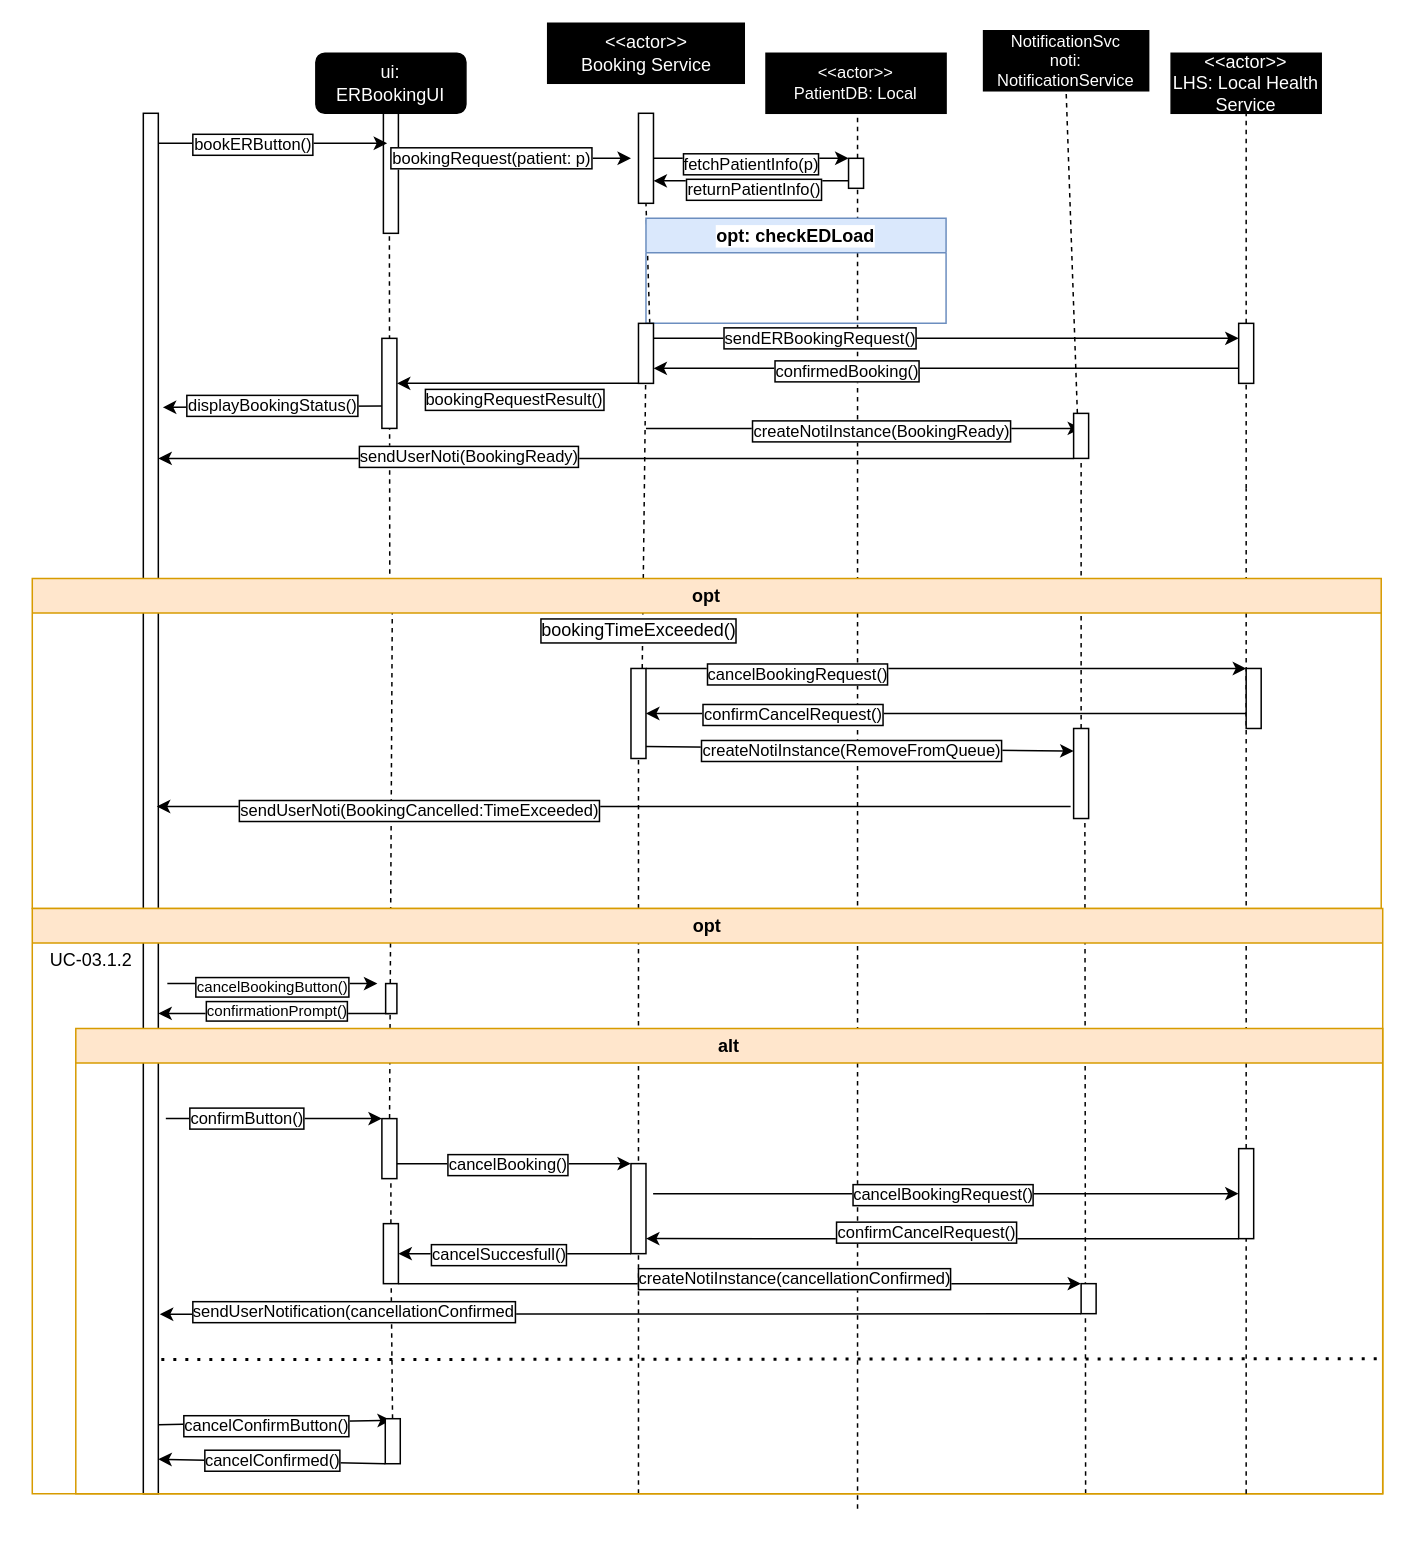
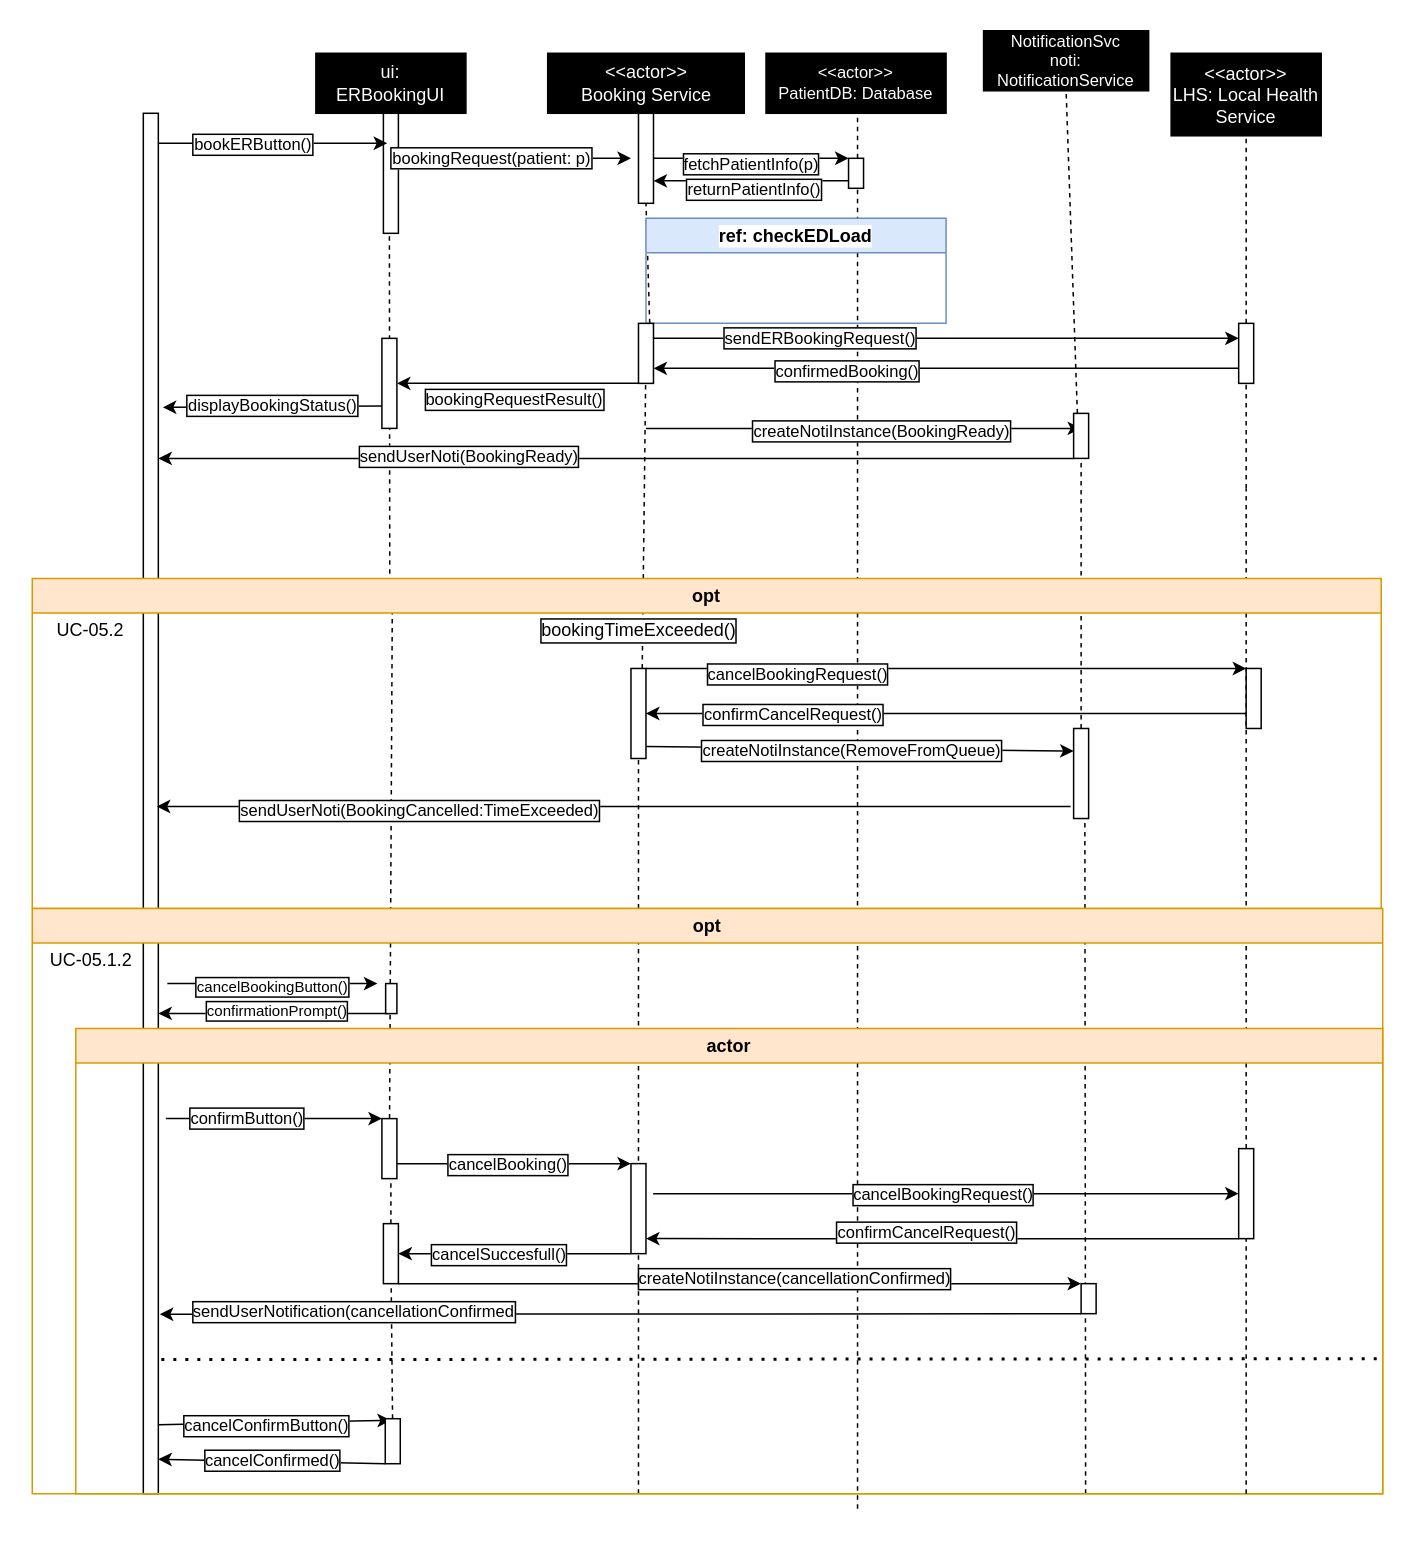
(646, 53) -> (646, 83)
(391, 83) -> (391, 83)
(856, 83) -> (856, 83)
(1246, 83) -> (1246, 95)
(796, 236) -> (796, 236)
none -> (91, 631)
(92, 961) -> (92, 961)
(729, 1046) -> (729, 1046)
